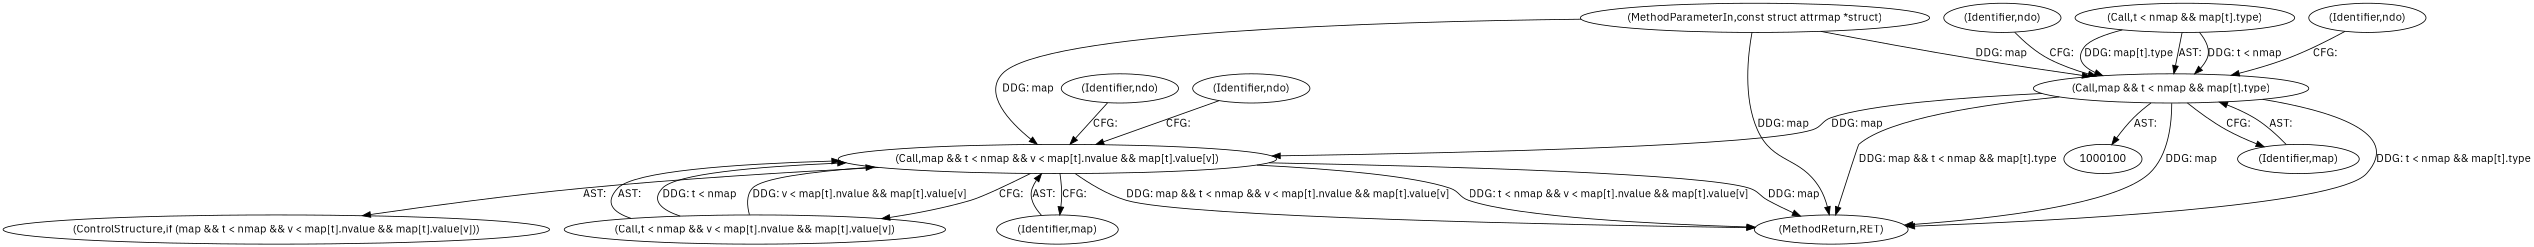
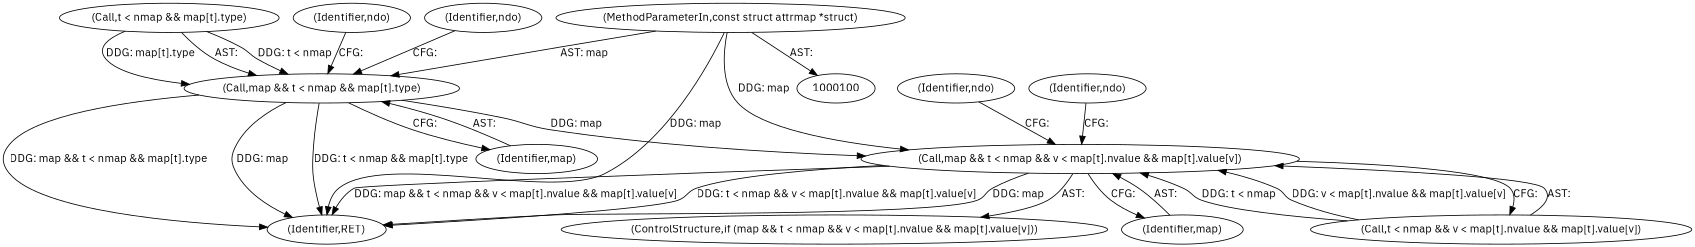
(2002, 53) -> (585, 53)
(2132, 119) -> (781, 52)
(1831, 230) -> (327, 230)
